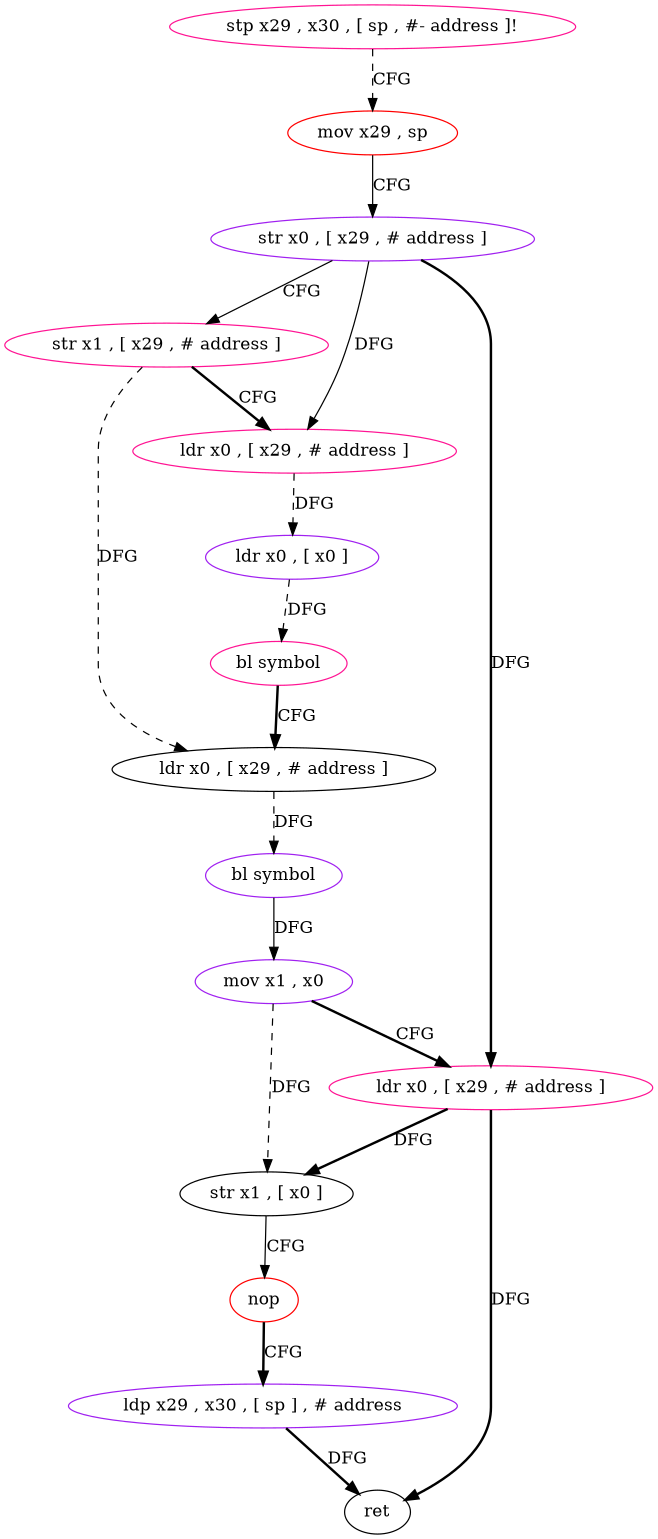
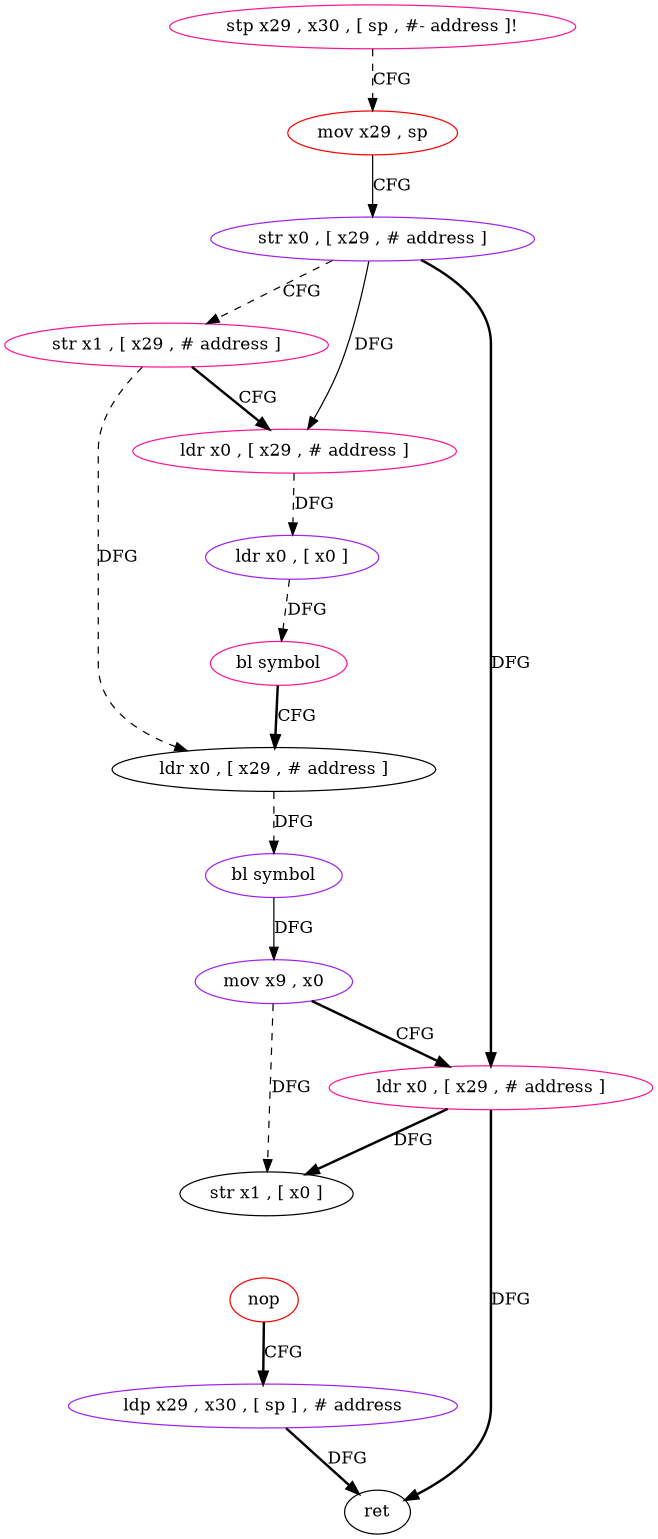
(275, 289) -> (275, 289)
(274, 982) -> (274, 982)
(265, 1241) -> none
